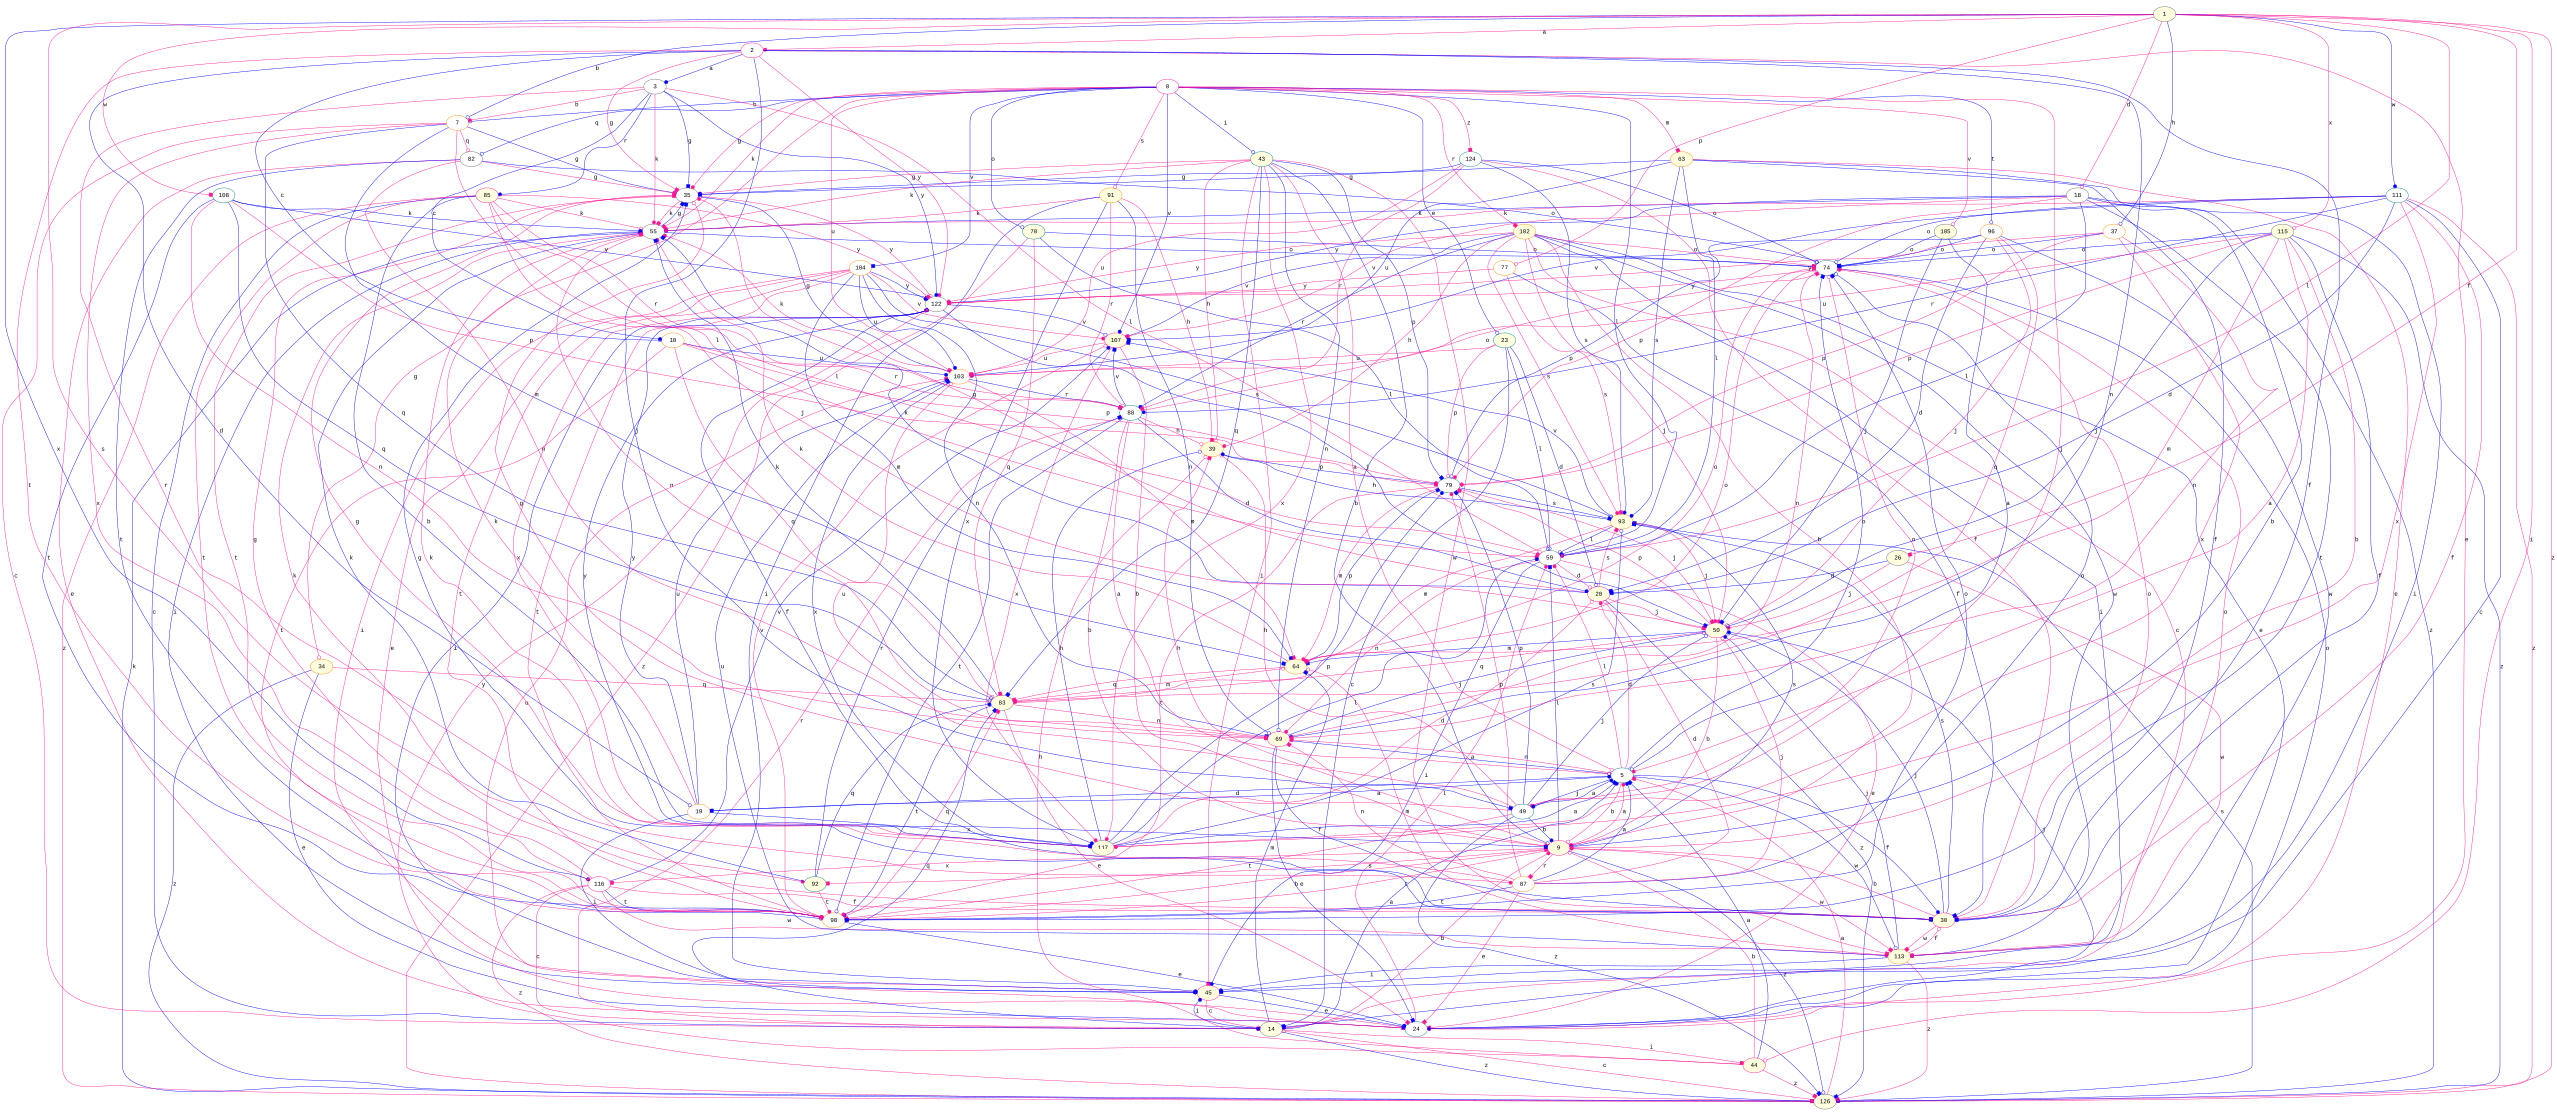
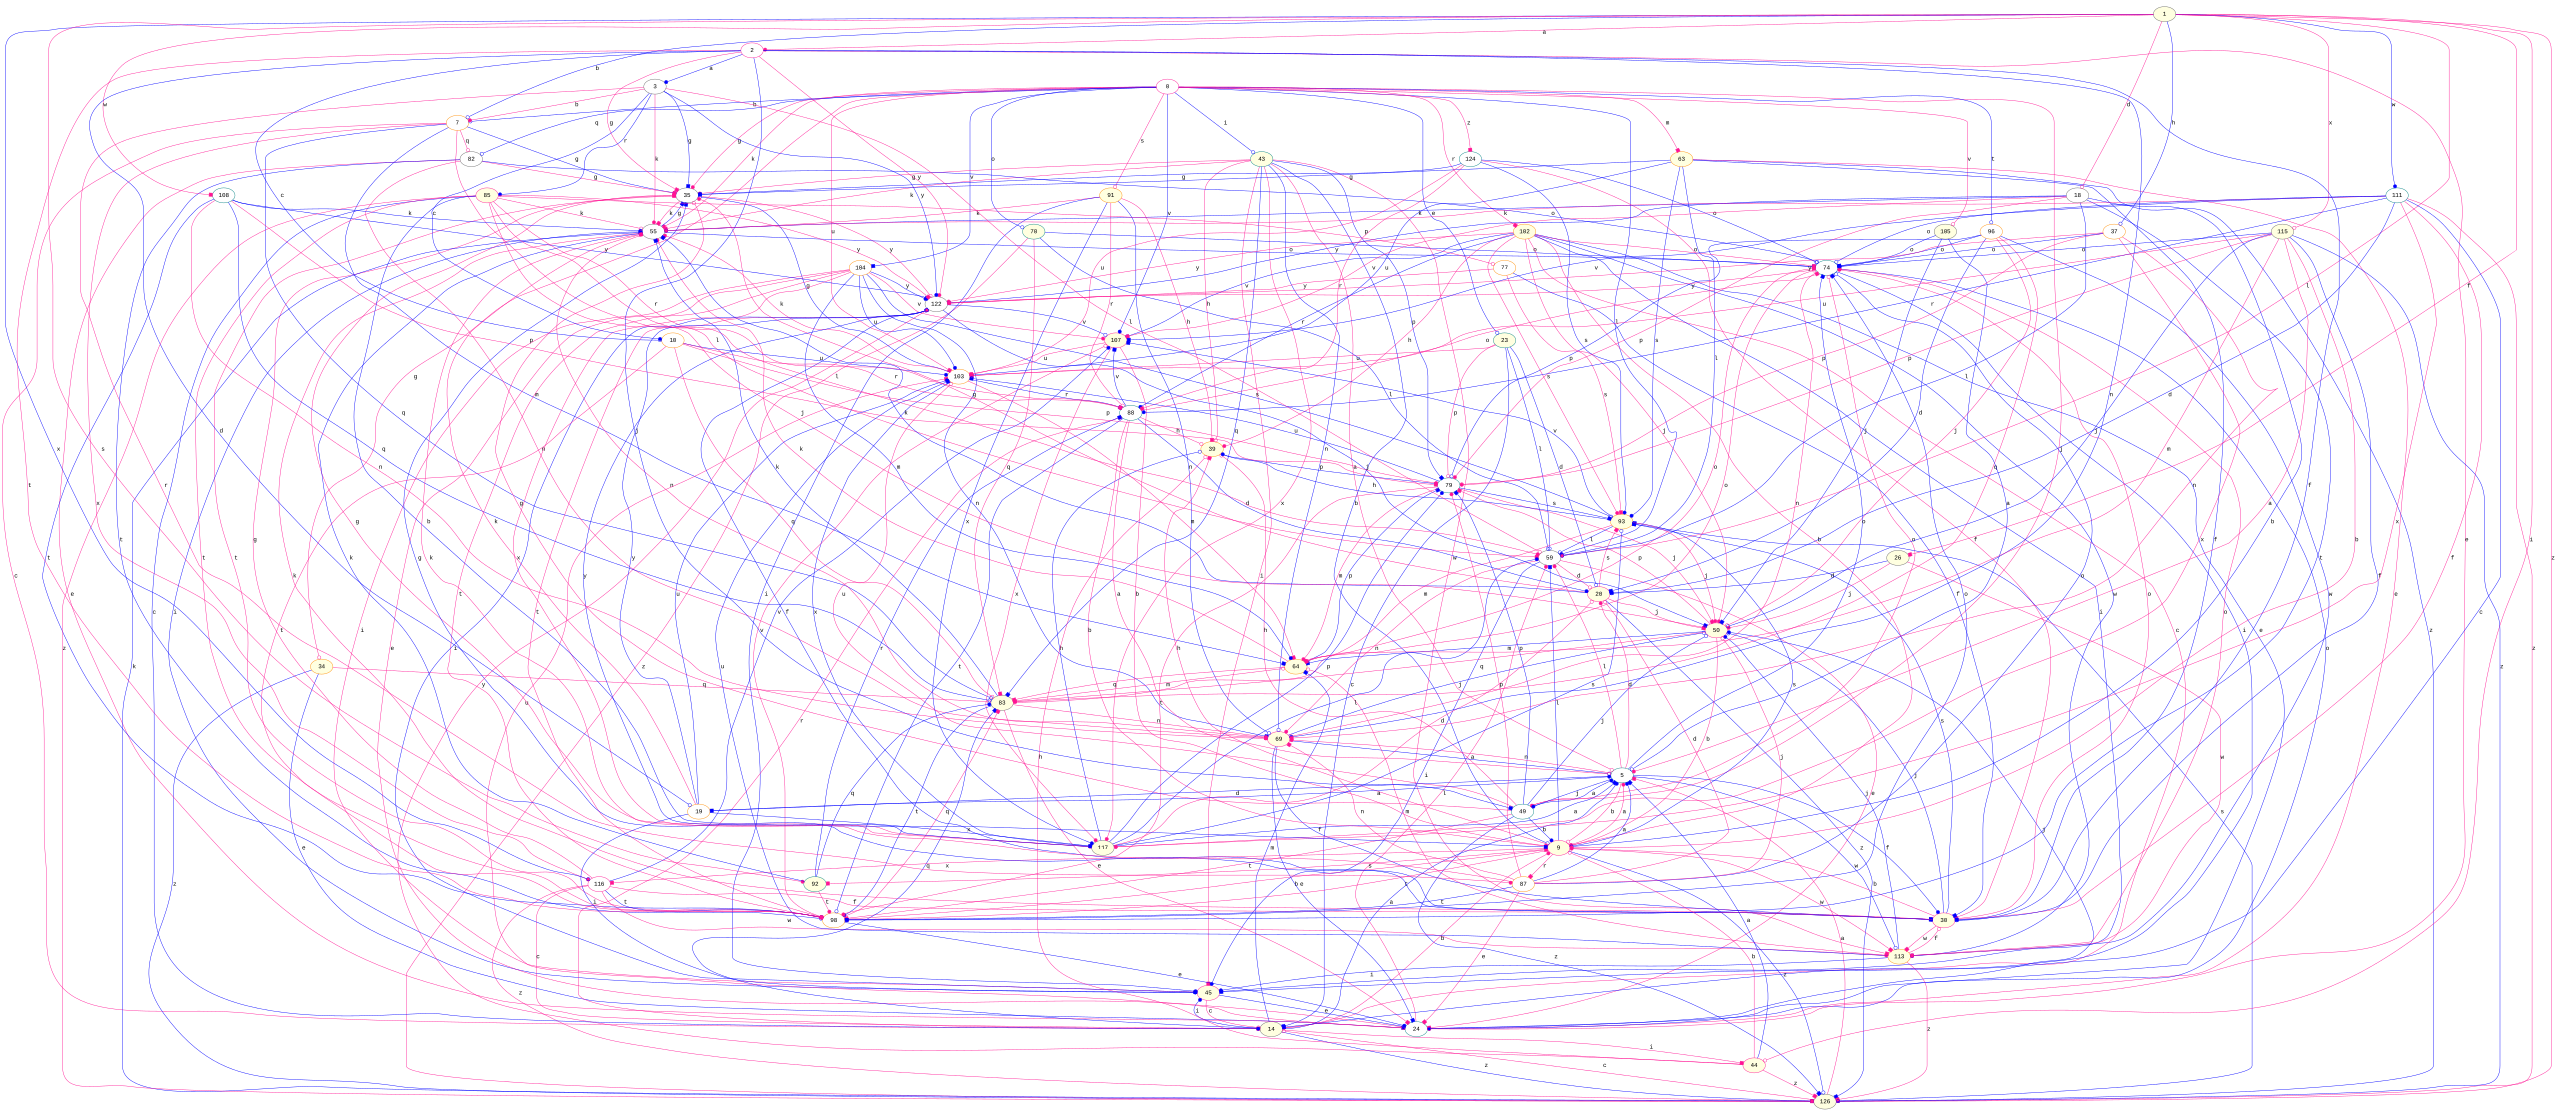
(1850, 94) -> (1021, 212)
none -> (1222, 416)
(2238, 903) -> (2130, 941)
